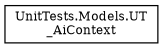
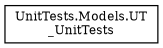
(81, 24) -> (81, 24)
